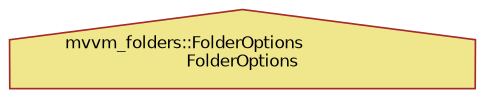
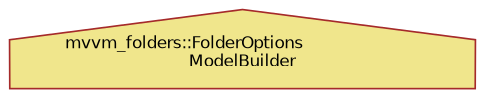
(242, 53) -> (242, 53)
